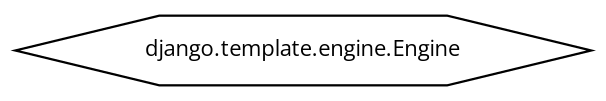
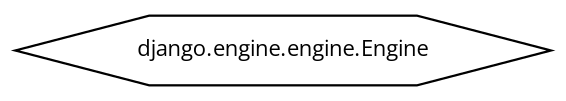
(303, 51) -> (283, 51)
